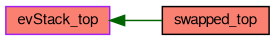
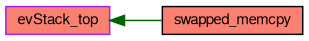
(216, 20) -> (233, 20)
